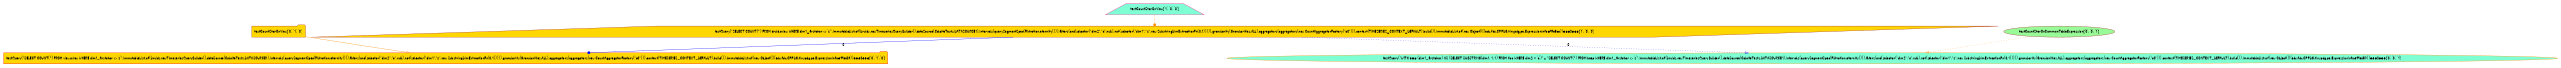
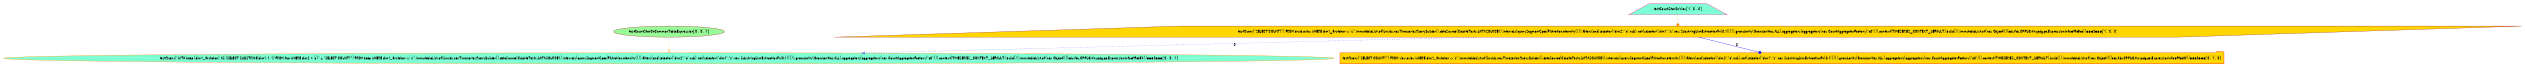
(279, 32) -> none
